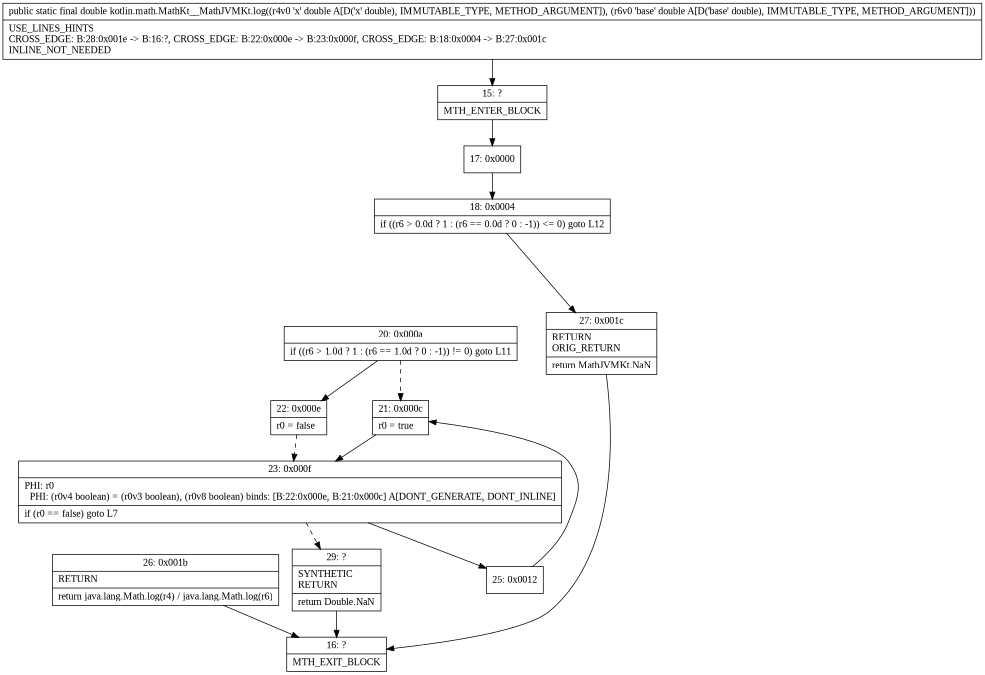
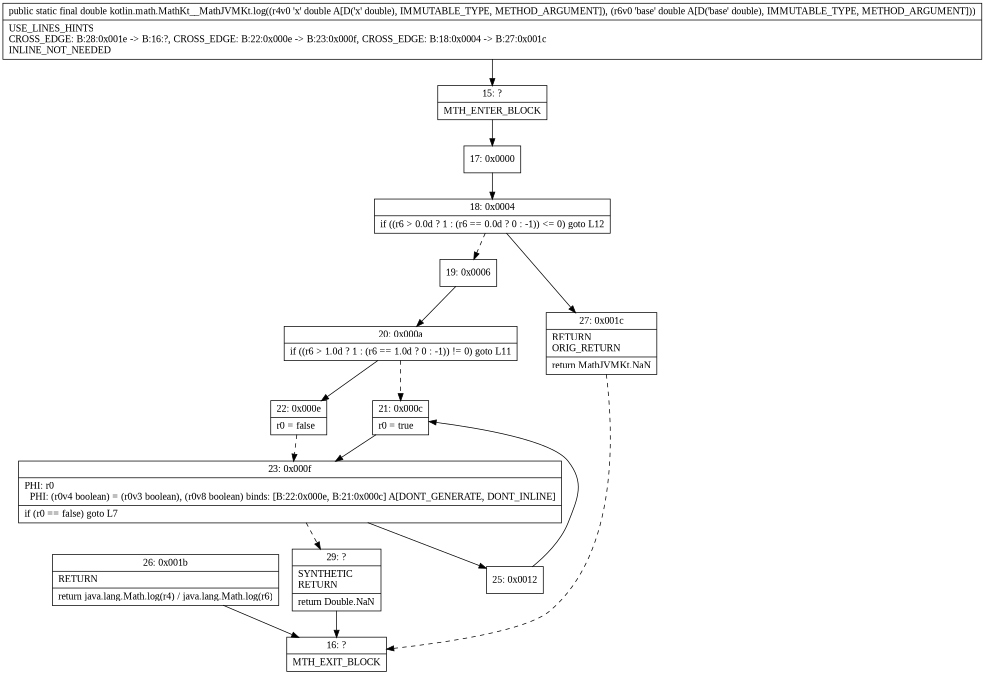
none -> (468, 273)
(578, 576) -> (578, 576)
